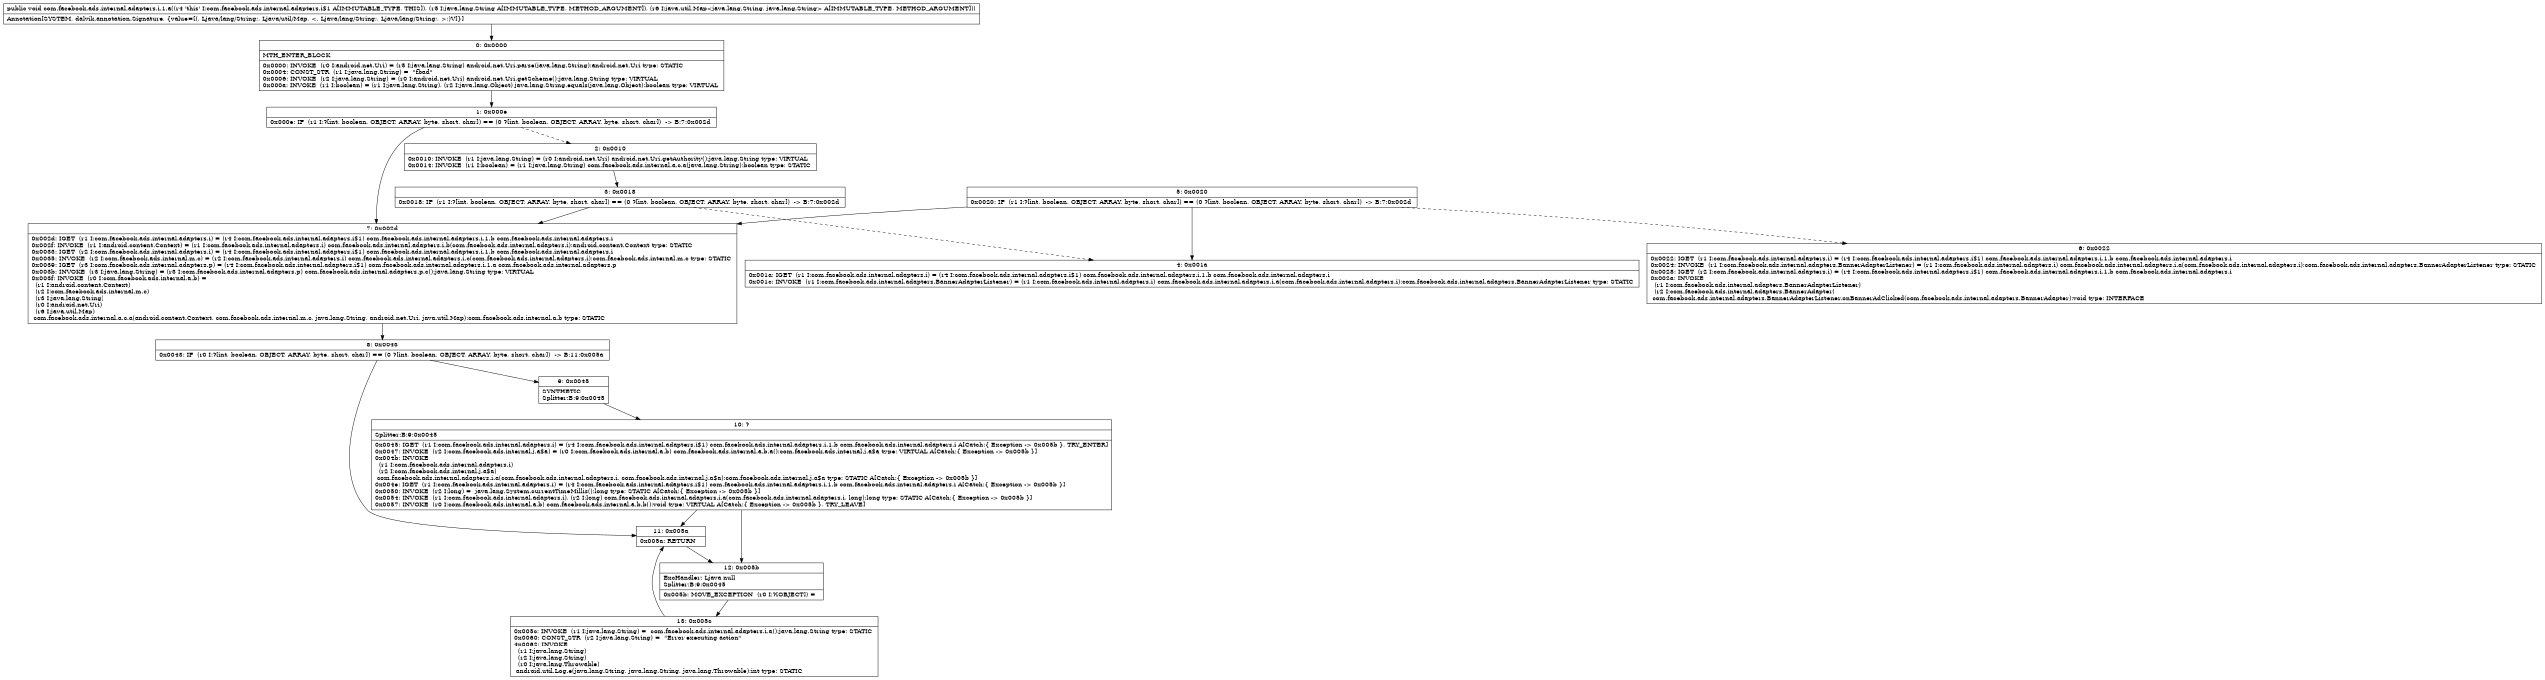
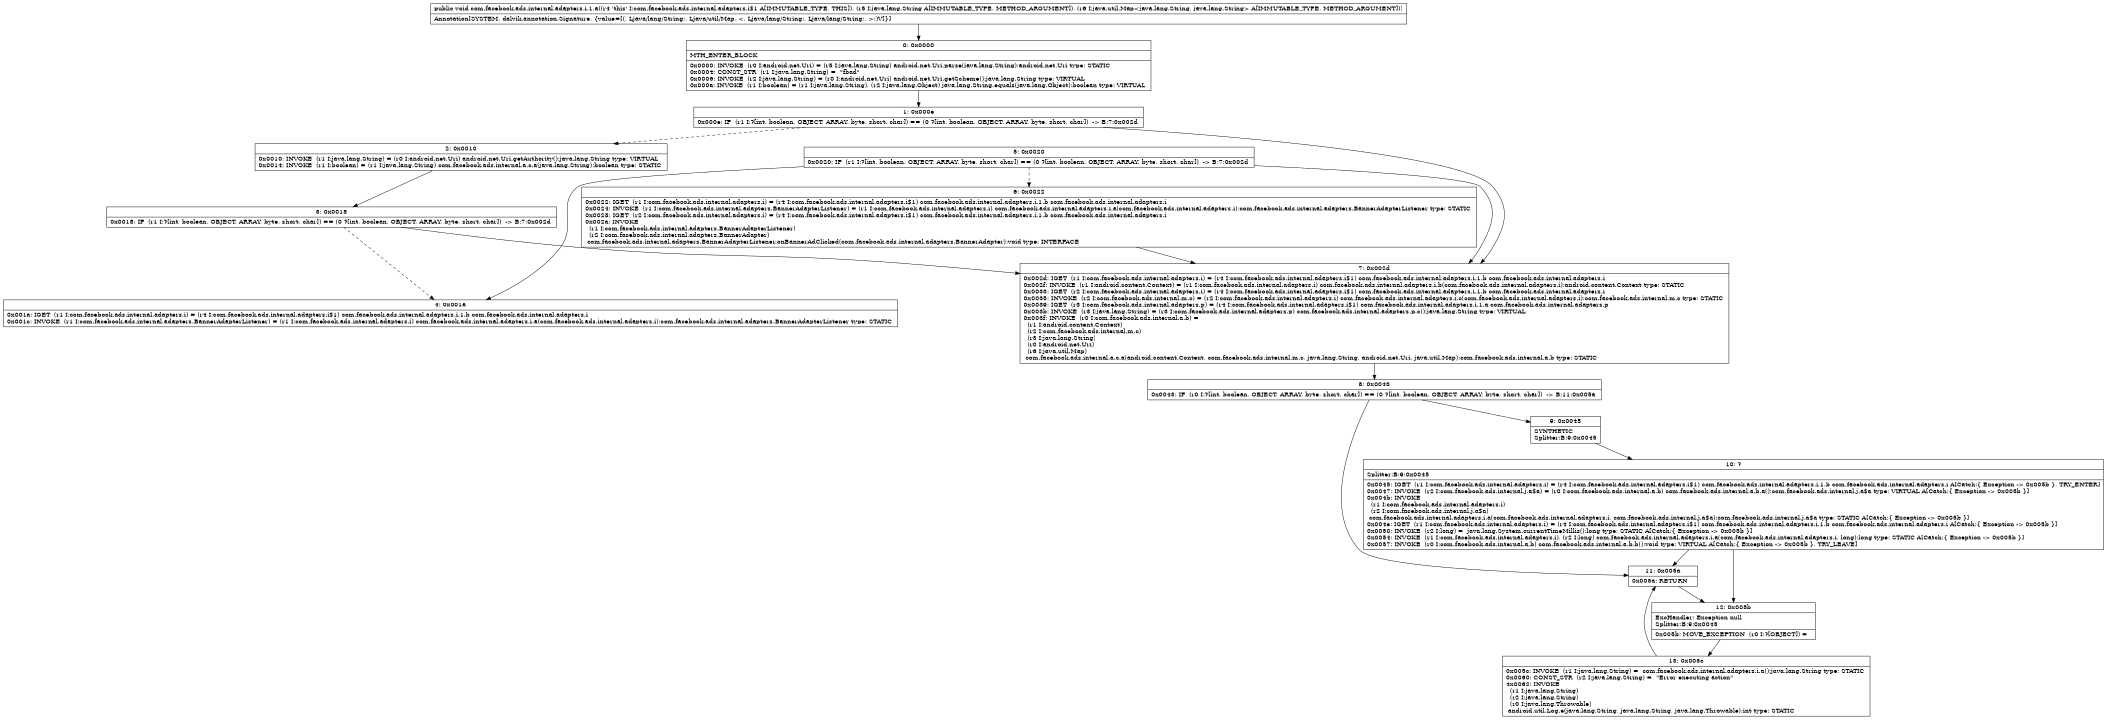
none -> (1164, 255)
(699, 578) -> (1699, 618)
